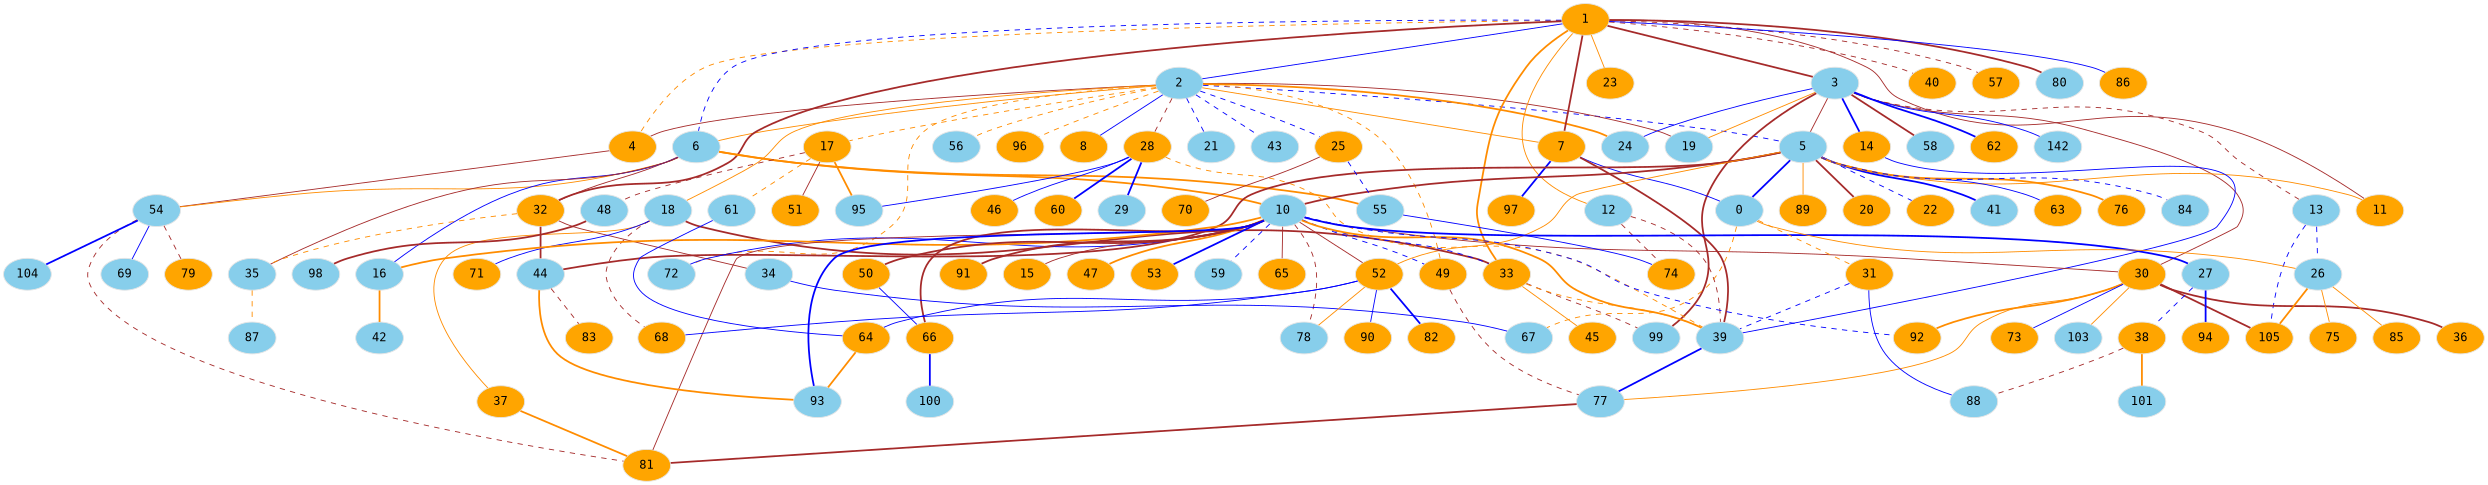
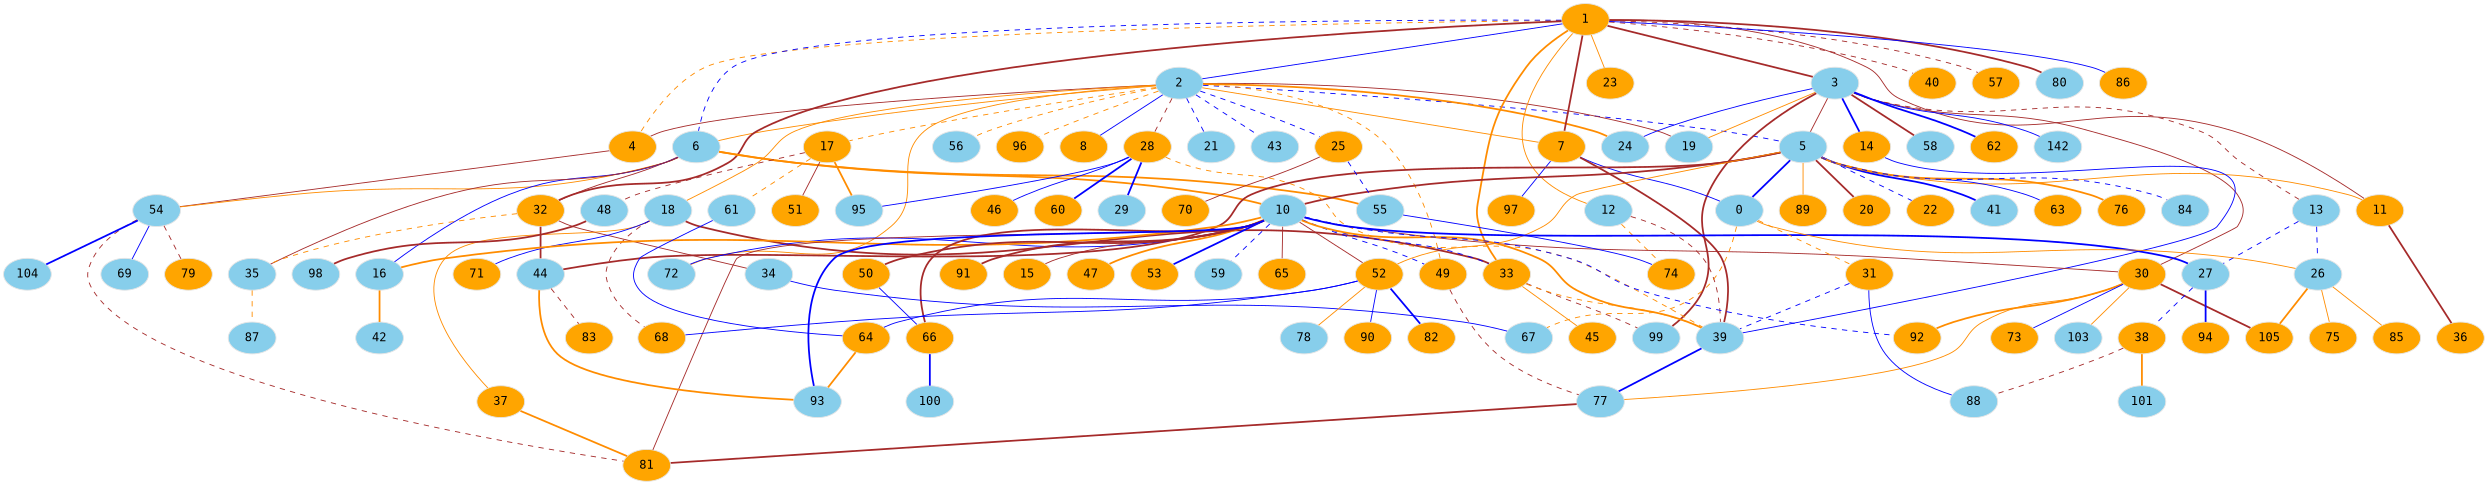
(908, 164) -> (908, 164)
(1533, 183) -> (1533, 183)
(1640, 242) -> (1640, 242)
(1316, 271) -> none
(2281, 273) -> (2261, 242)
(2301, 306) -> (2420, 274)
